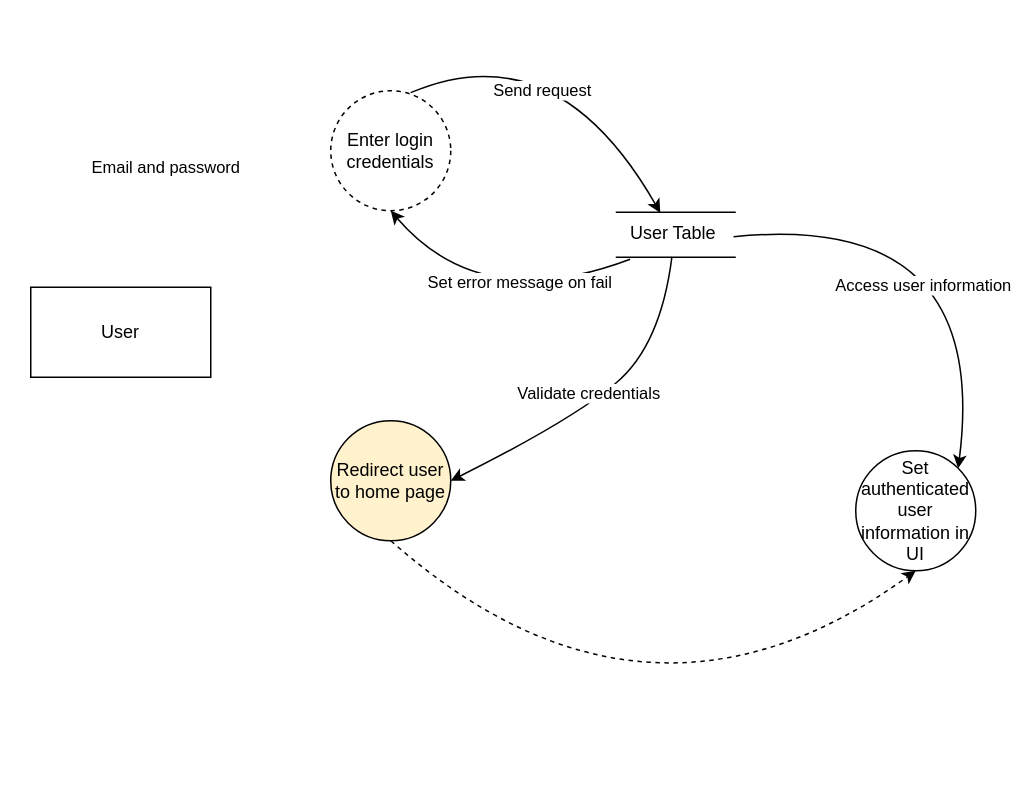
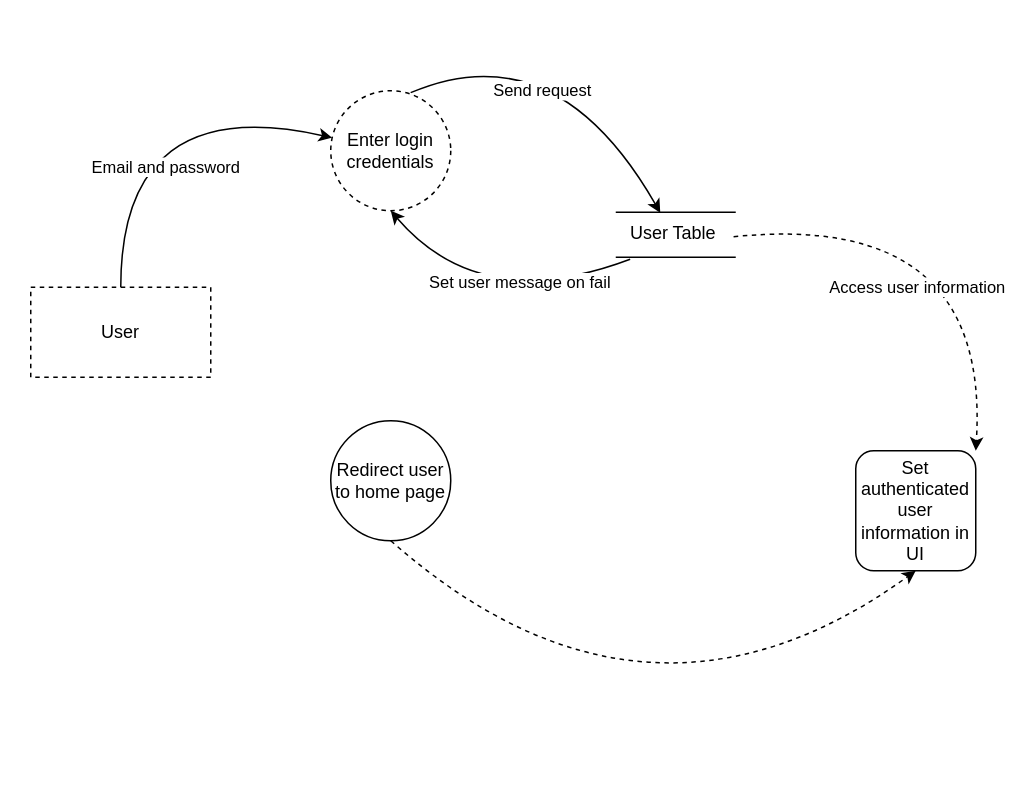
none -> (240, 128)
(916, 277) -> (916, 270)
(521, 283) -> (521, 283)
(121, 332) -> (121, 332)
(598, 397) -> none
(391, 481) -> (391, 481)
(916, 511) -> (916, 511)
